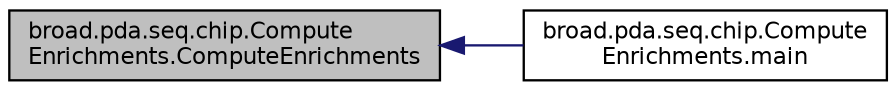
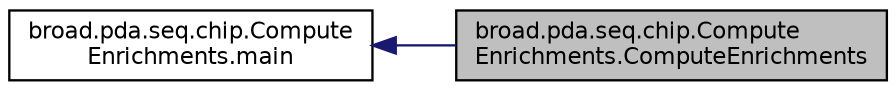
(494, 45) -> (426, 45)
